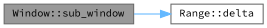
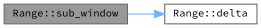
(69, 14) -> (66, 14)
